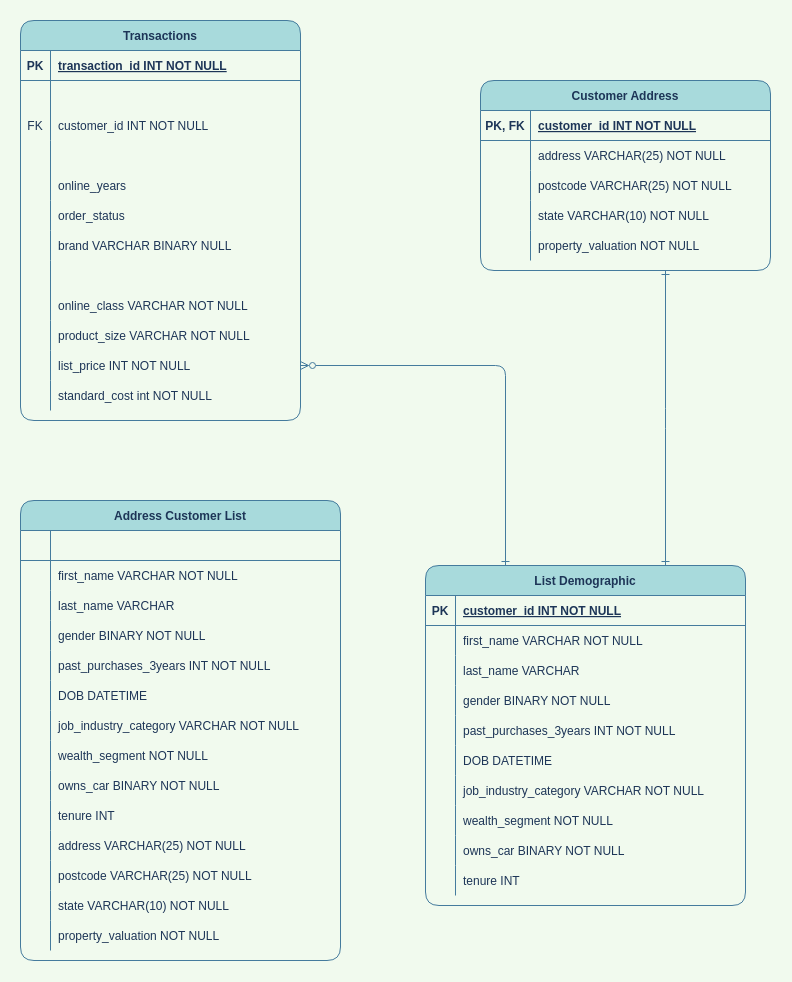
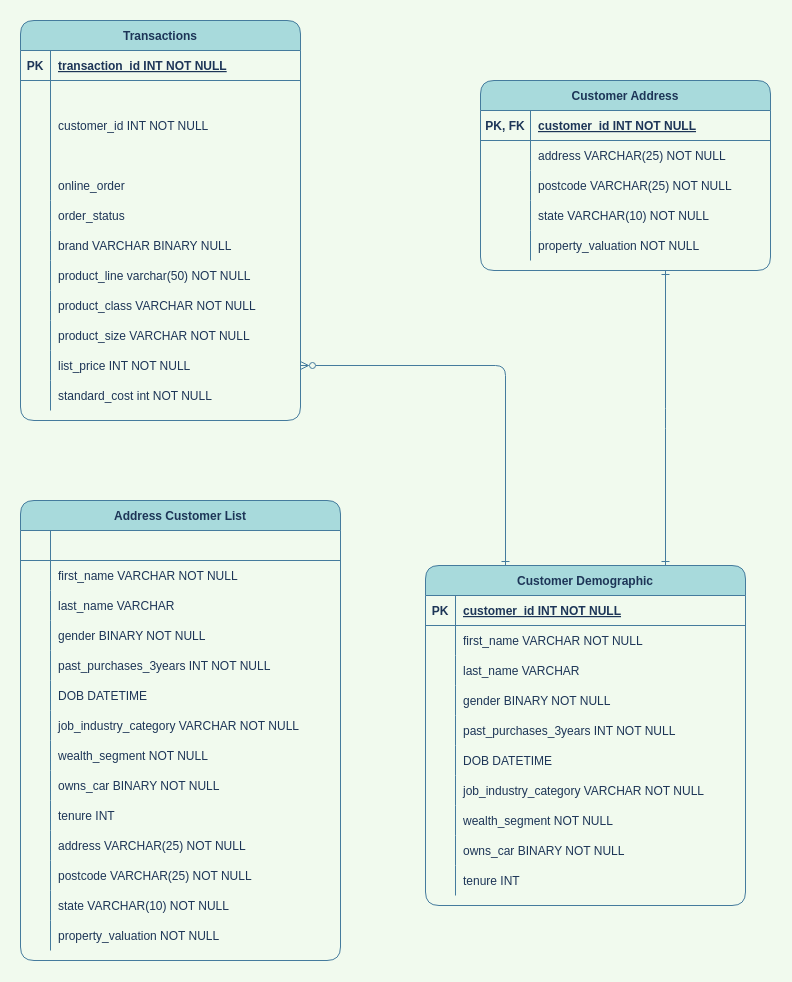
(36, 126) -> none
(95, 186) -> (95, 186)
none -> (176, 276)
(146, 306) -> (153, 306)
(585, 581) -> (585, 581)
